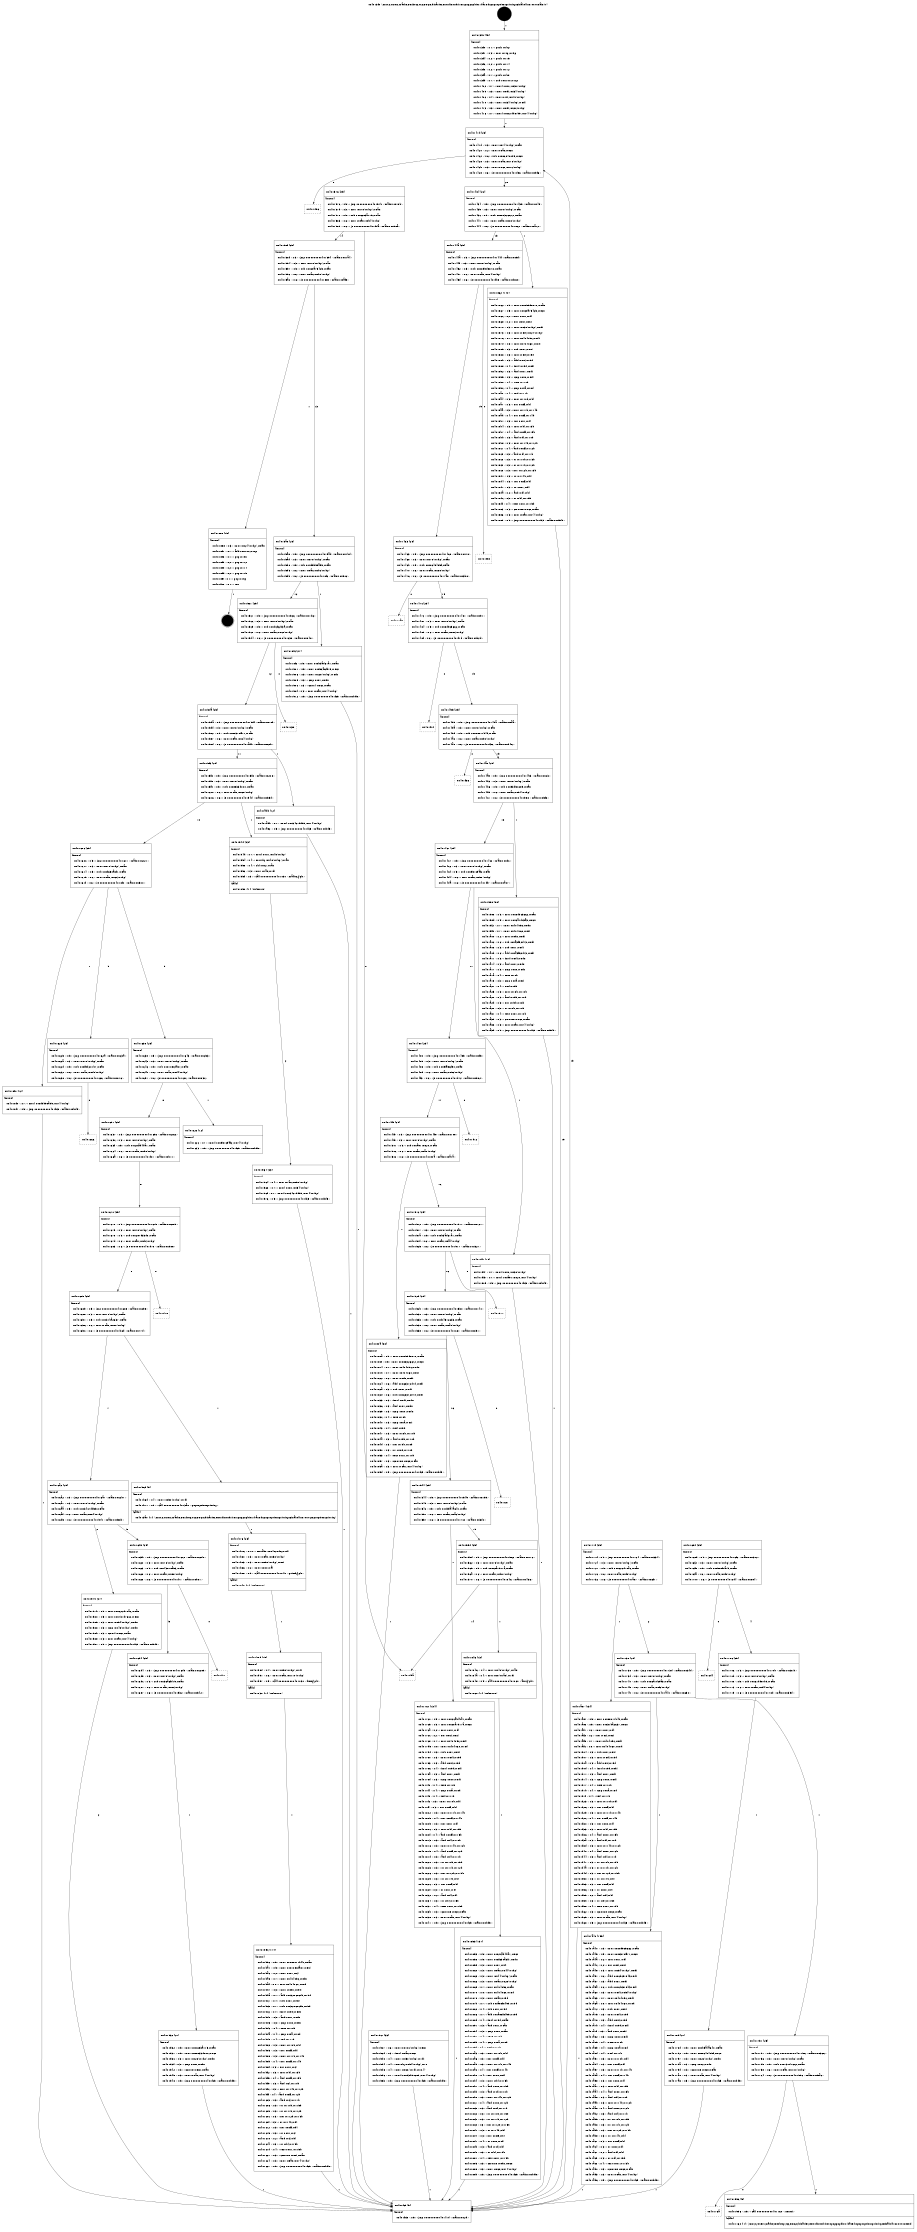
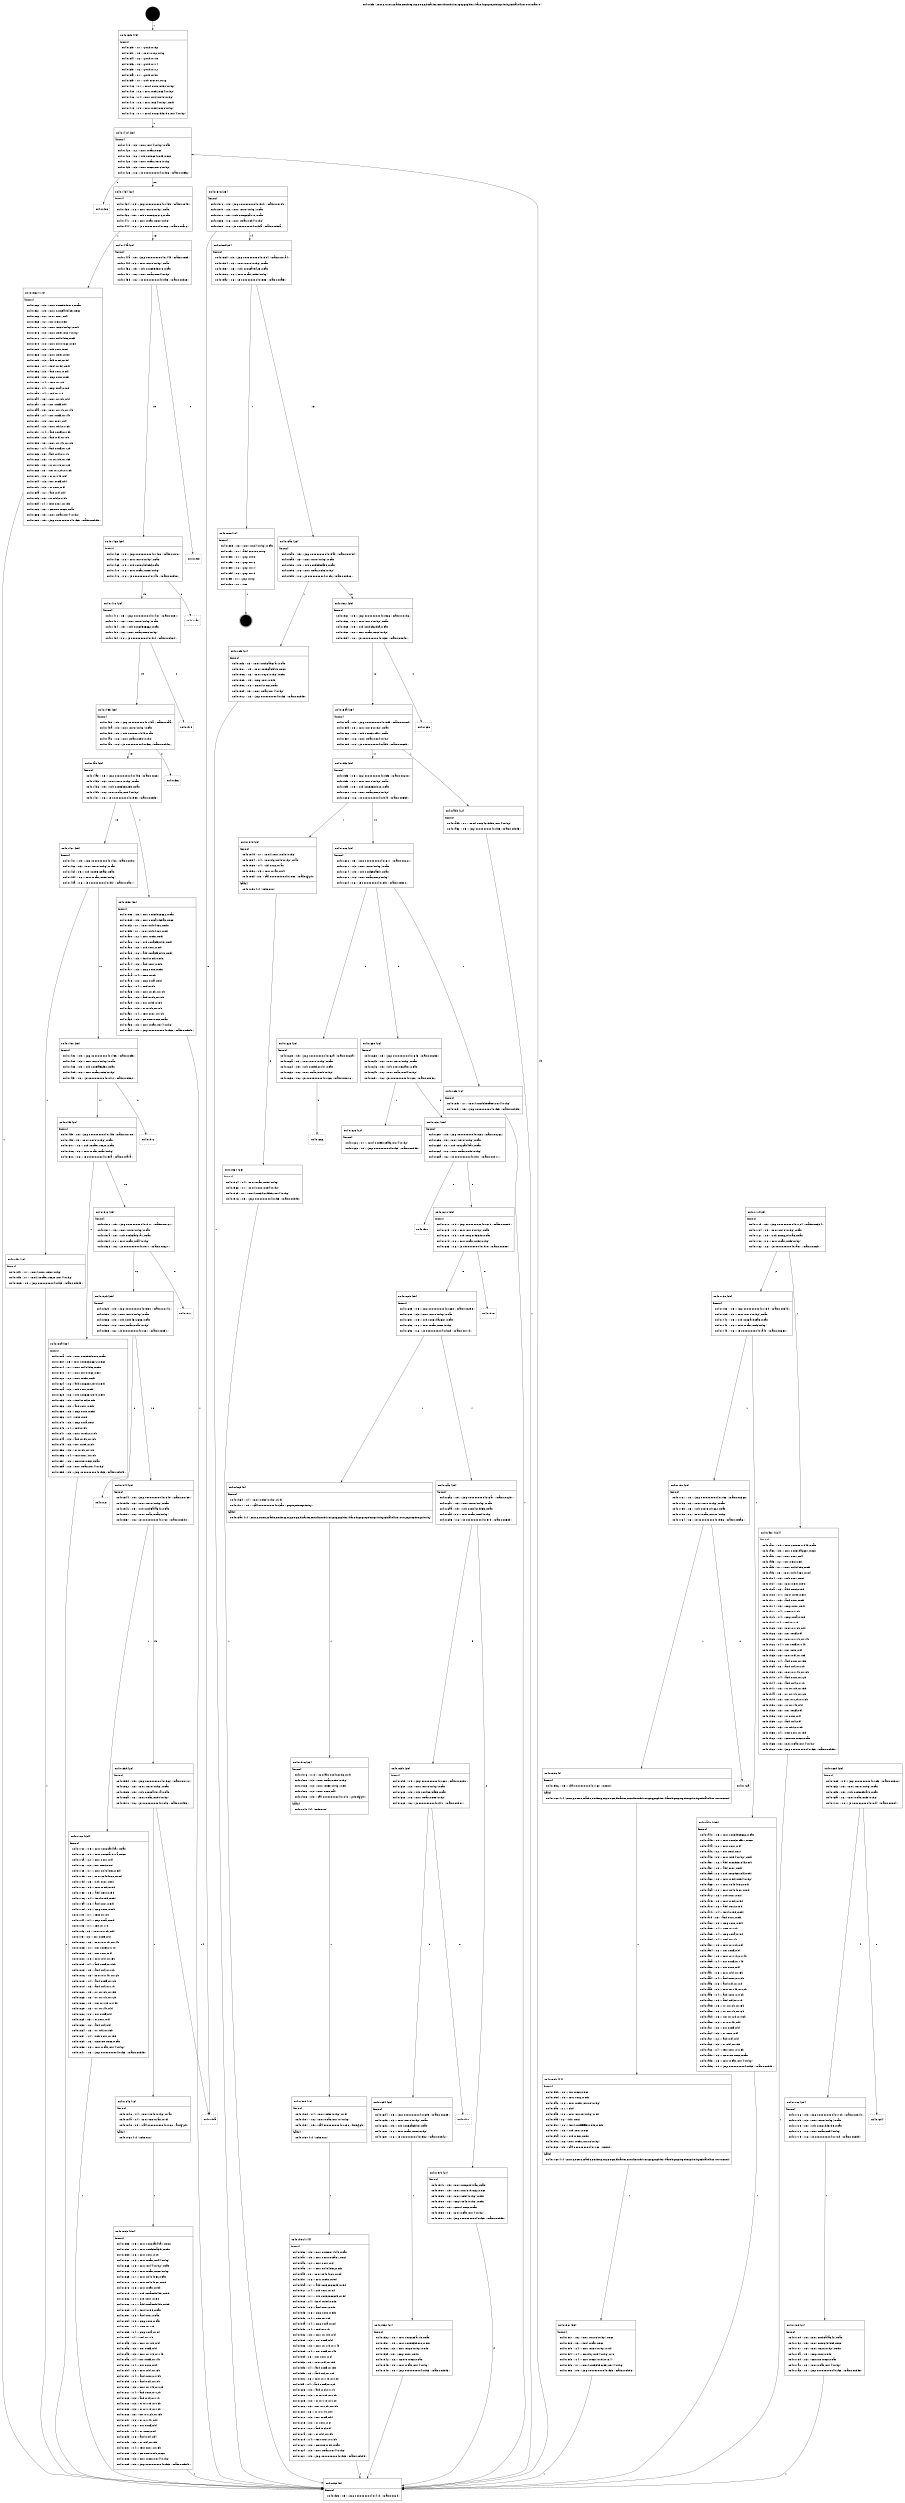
(563, 1140) -> (4, 1140)
none -> (422, 1229)
none -> (637, 2120)
